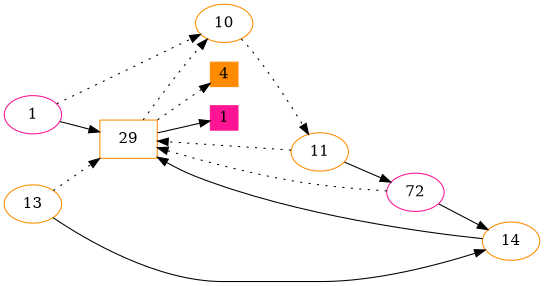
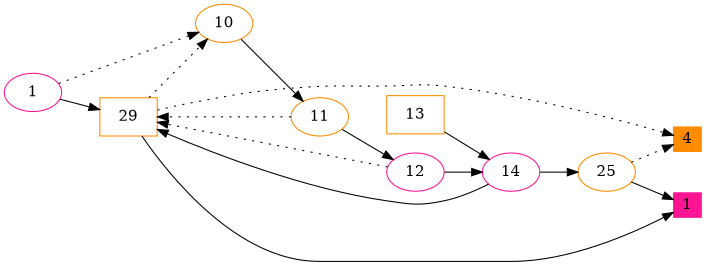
(274, 81) -> (268, 66)
none -> (607, 172)
(72, 178) -> none
(415, 192) -> (415, 172)
(33, 204) -> (415, 115)
(511, 241) -> (511, 172)
